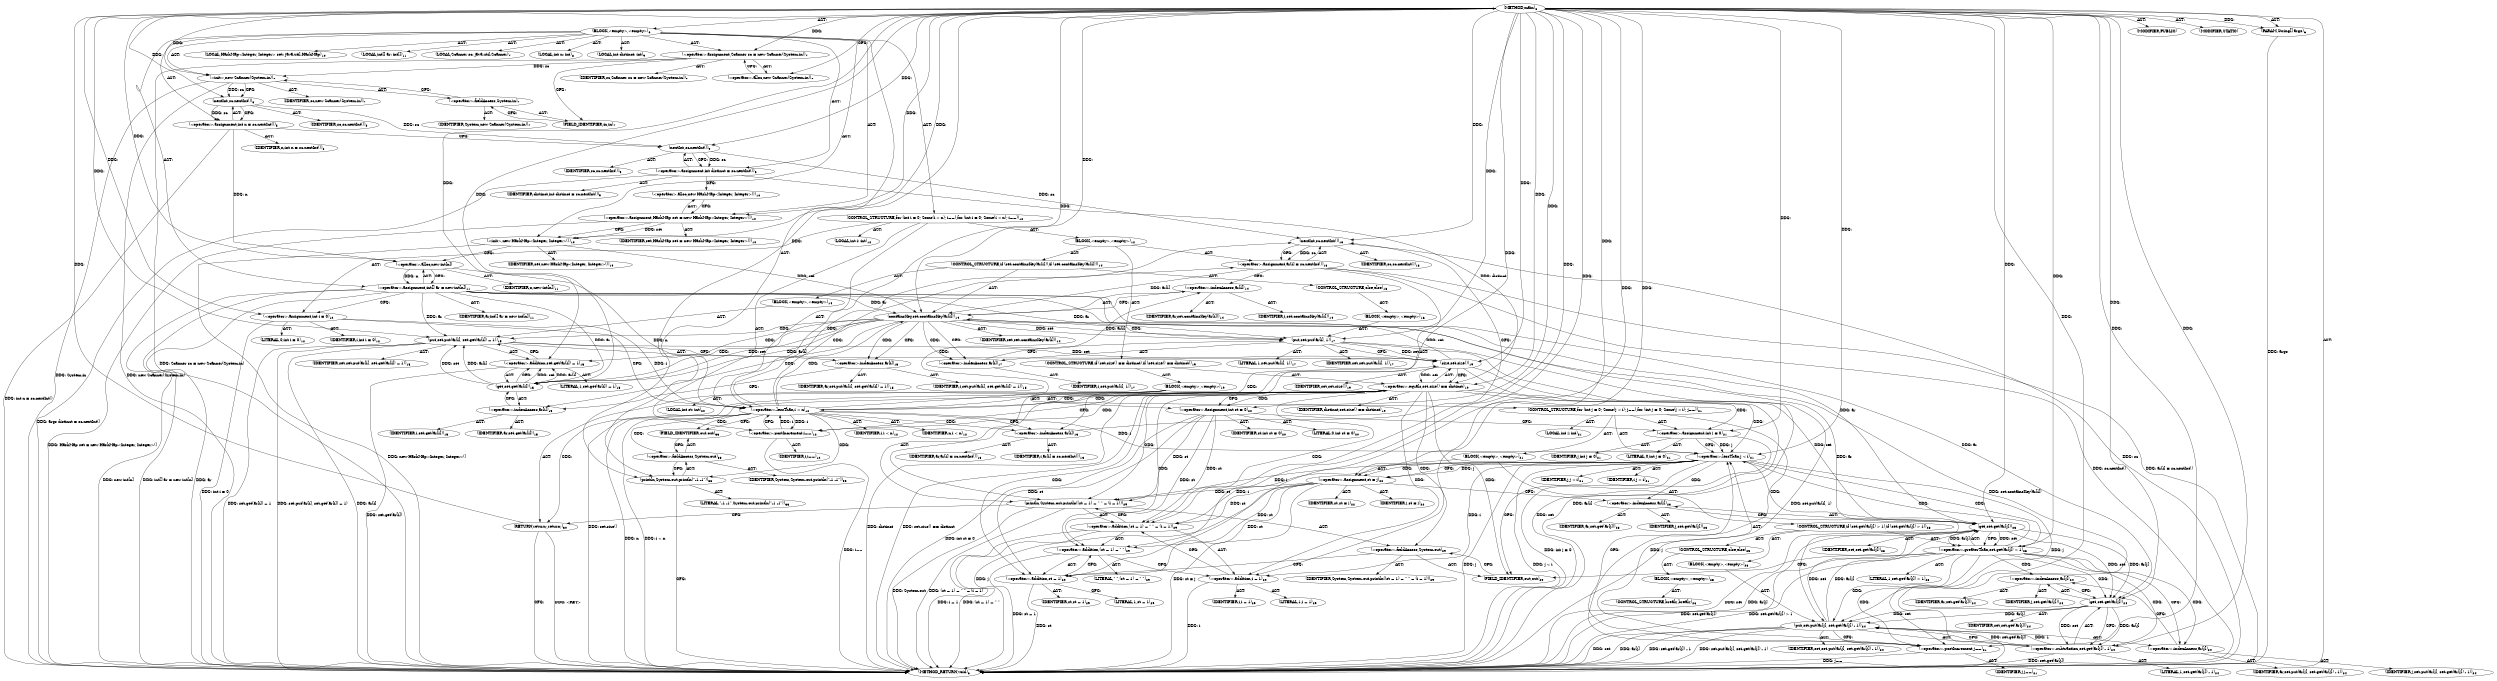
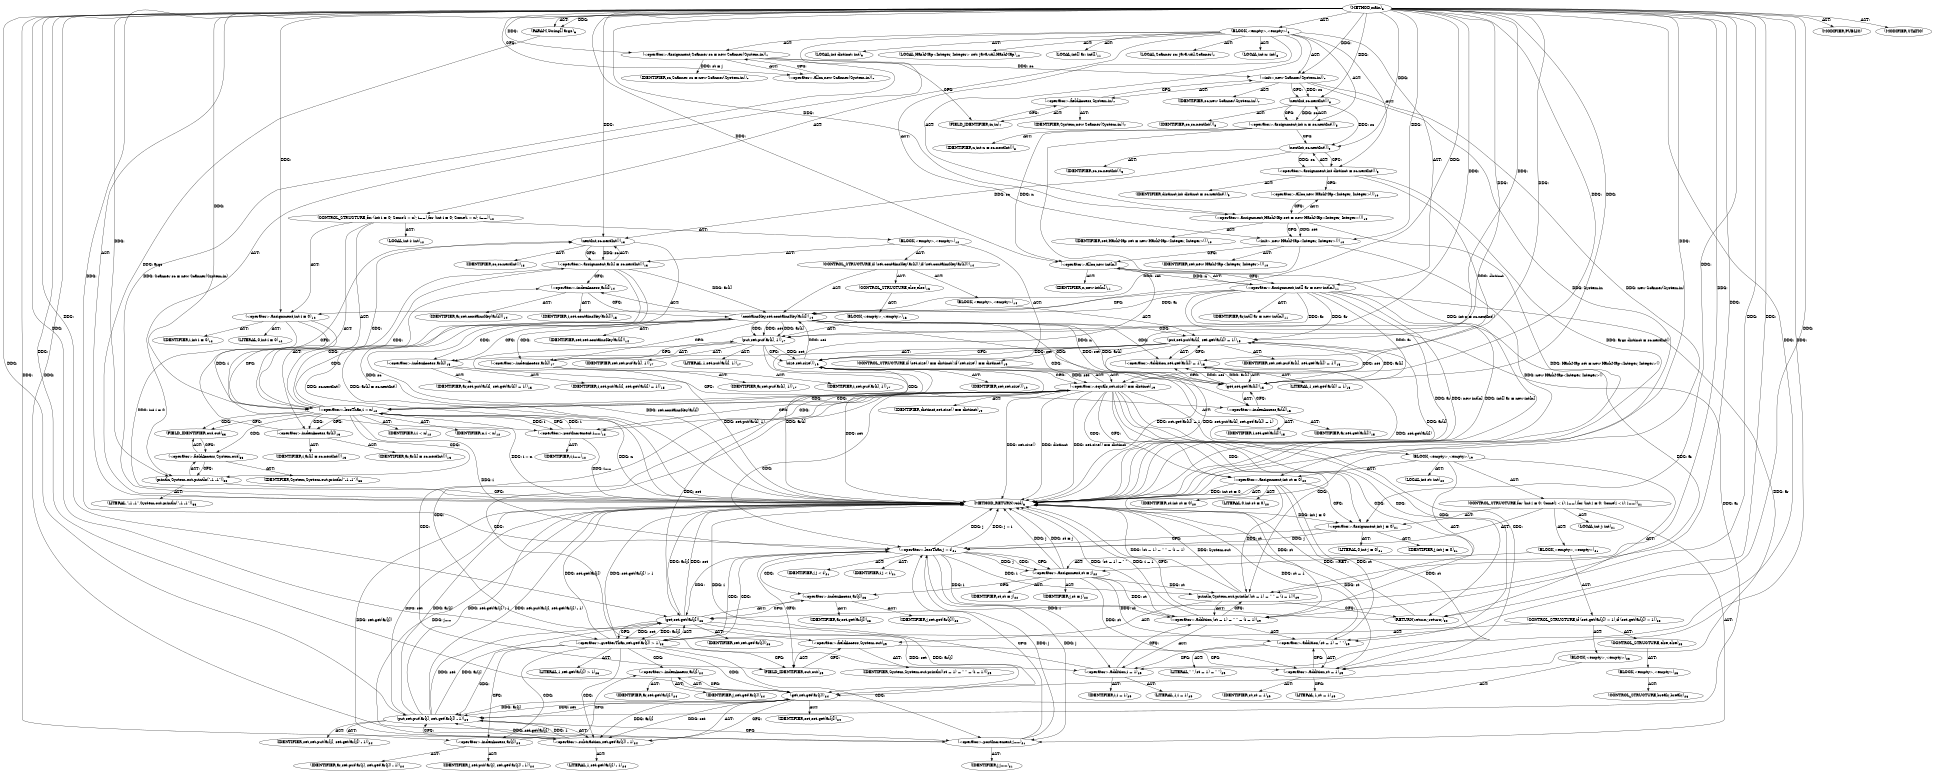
(74, 53) -> (1766, 253)
(701, 67) -> (712, 67)
(1331, 317) -> (615, 317)
none -> (764, 387)
(1490, 642) -> (1253, 513)
